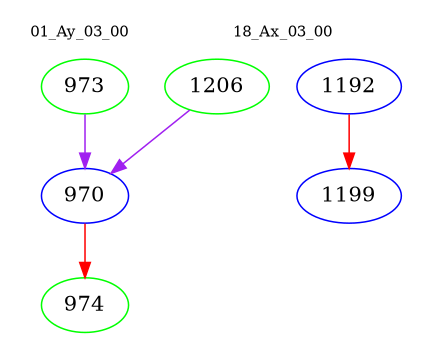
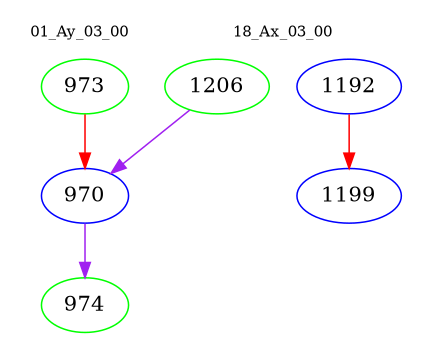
(85, 134) -> (85, 134)
(85, 243) -> (85, 243)
